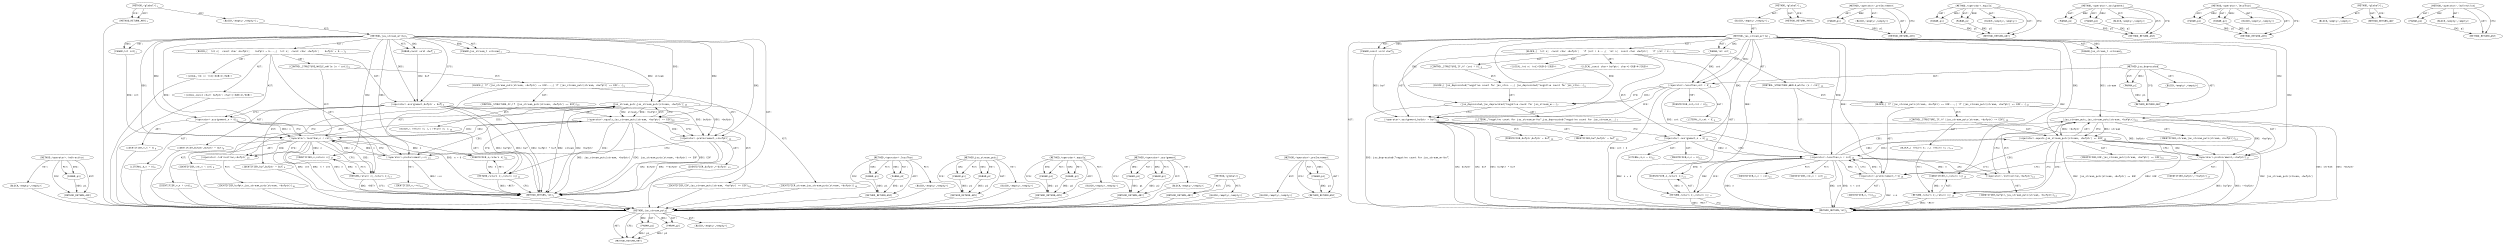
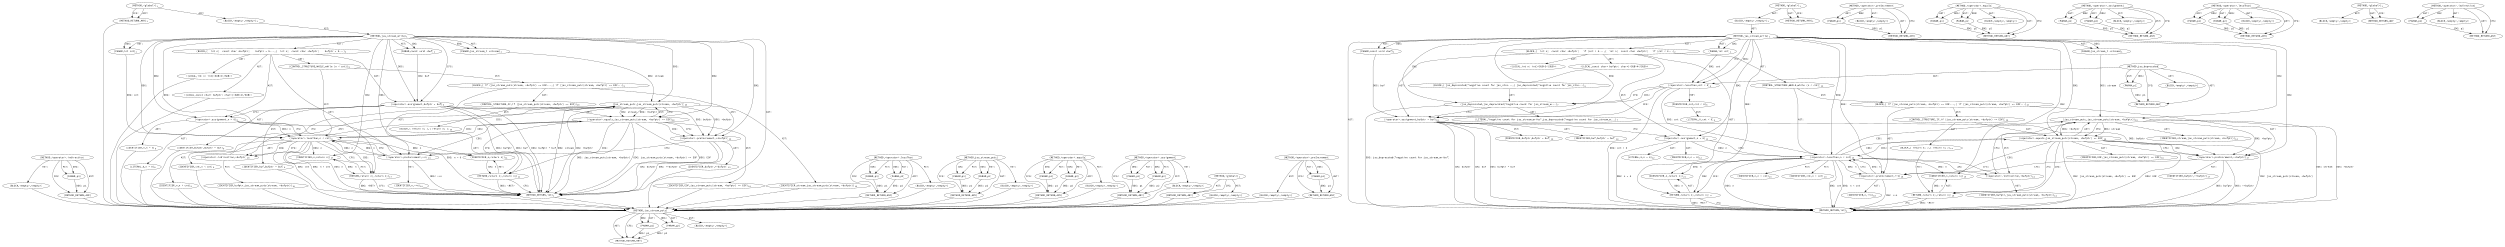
(1456, 67) -> none
(1715, 100) -> (1695, 111)
